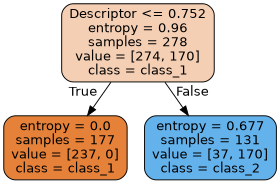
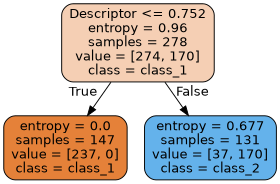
(65, 148) -> (65, 148)
